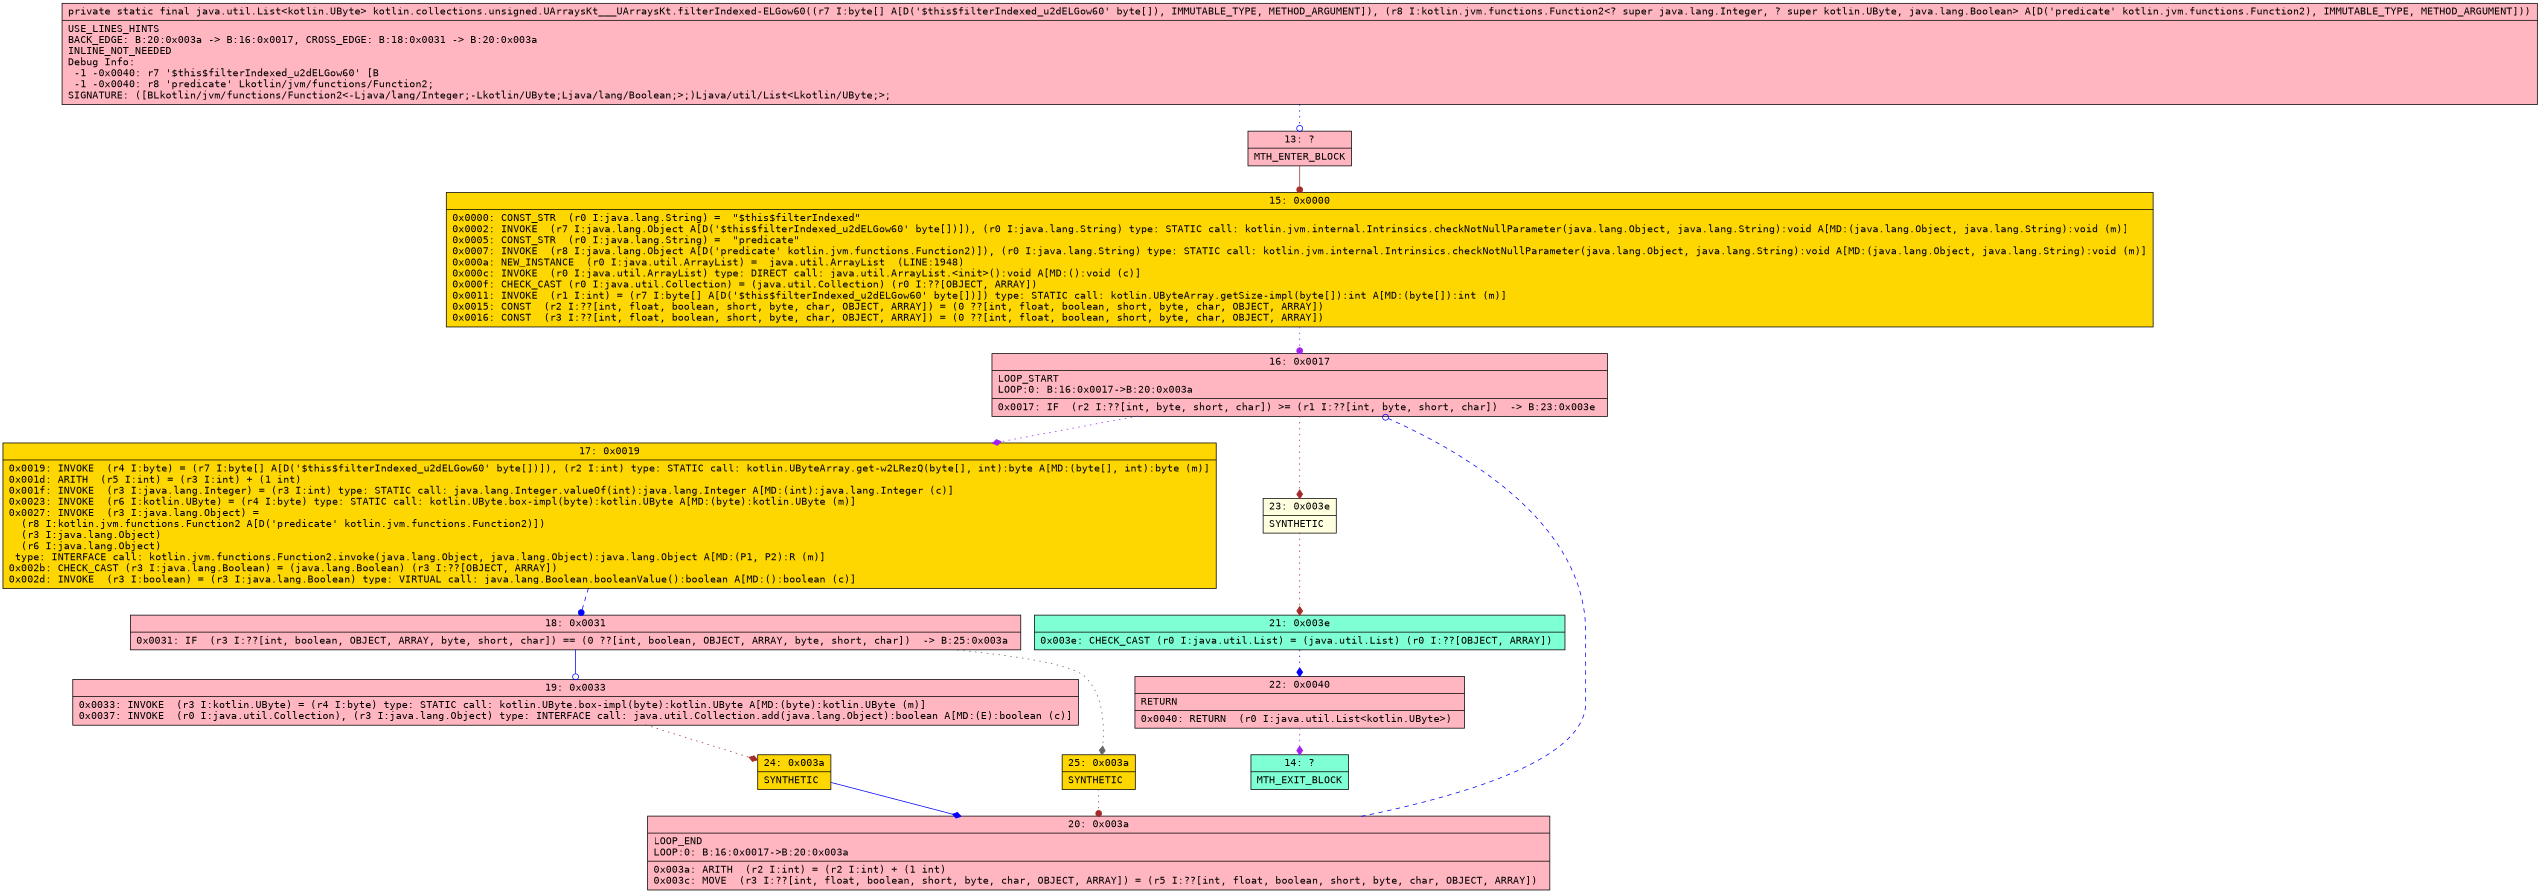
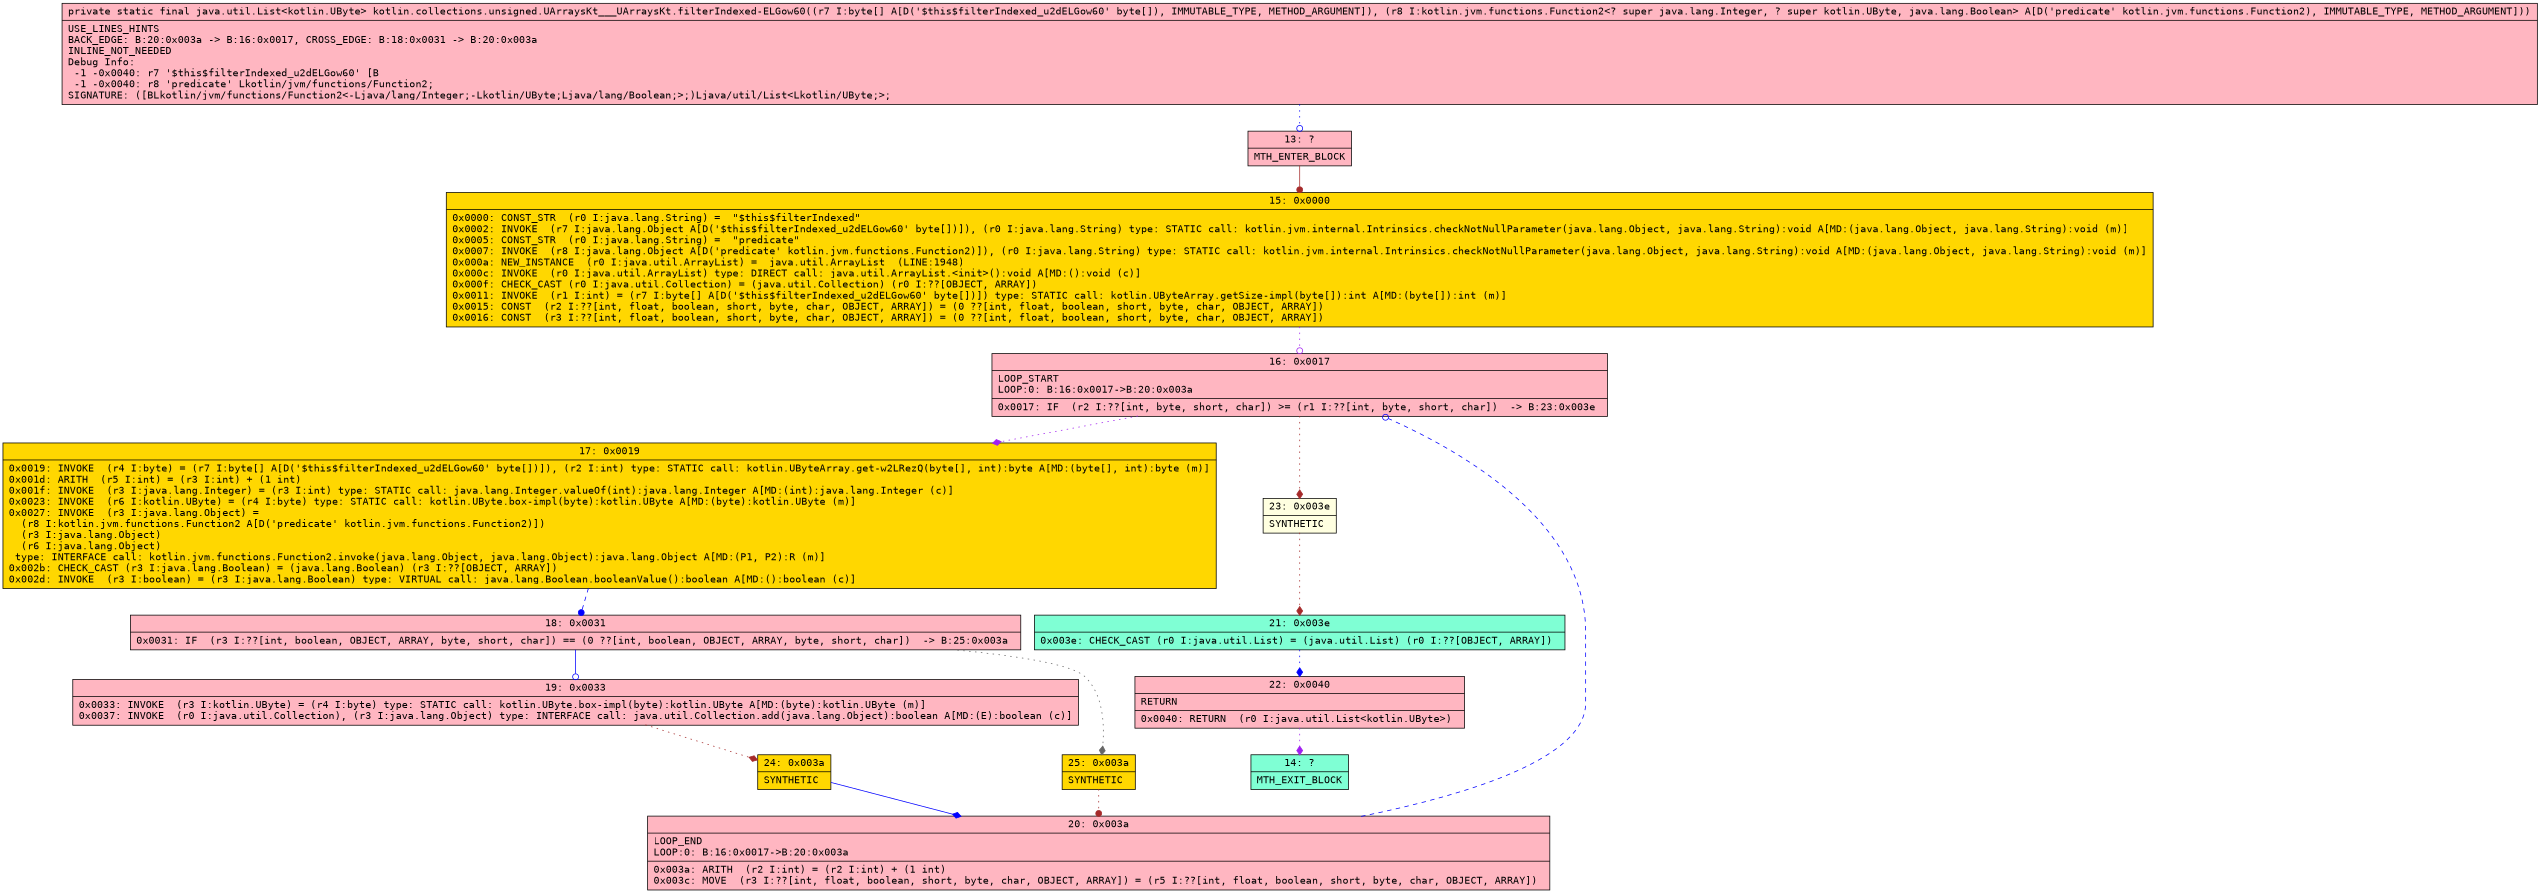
(1300, 337) -> (1300, 337)
